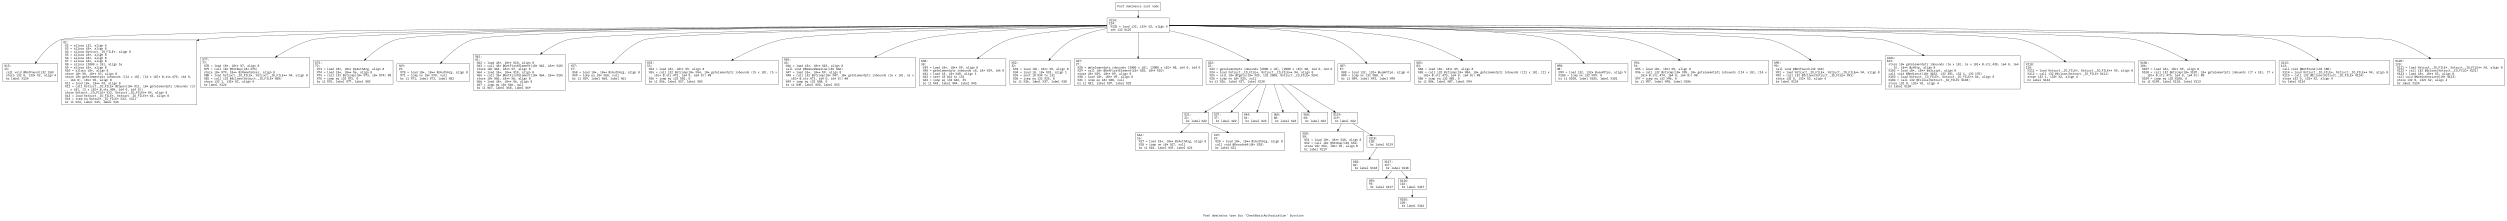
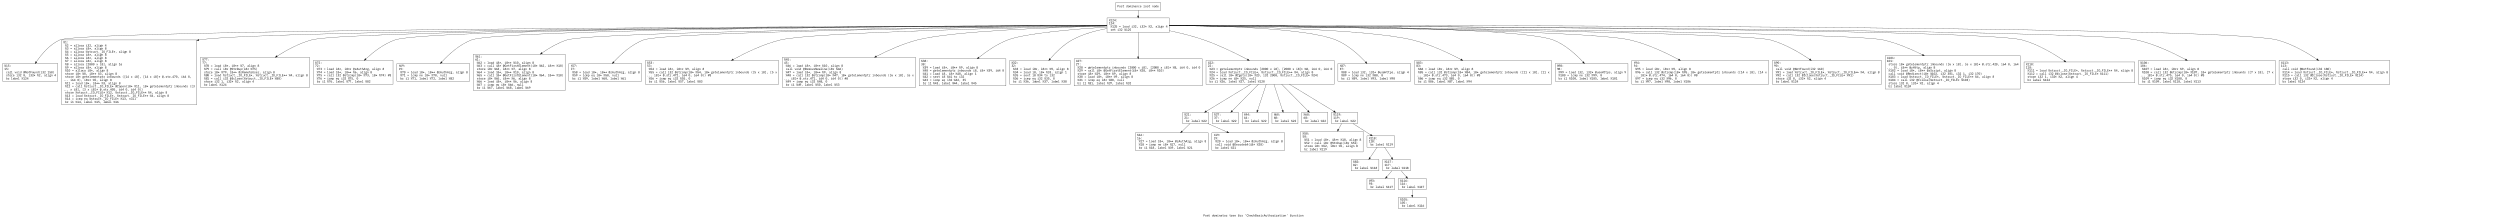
(2449, 72) -> none
none -> (1388, 152)
